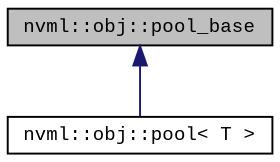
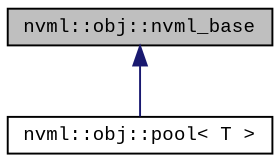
(140, 27) -> (140, 27)
